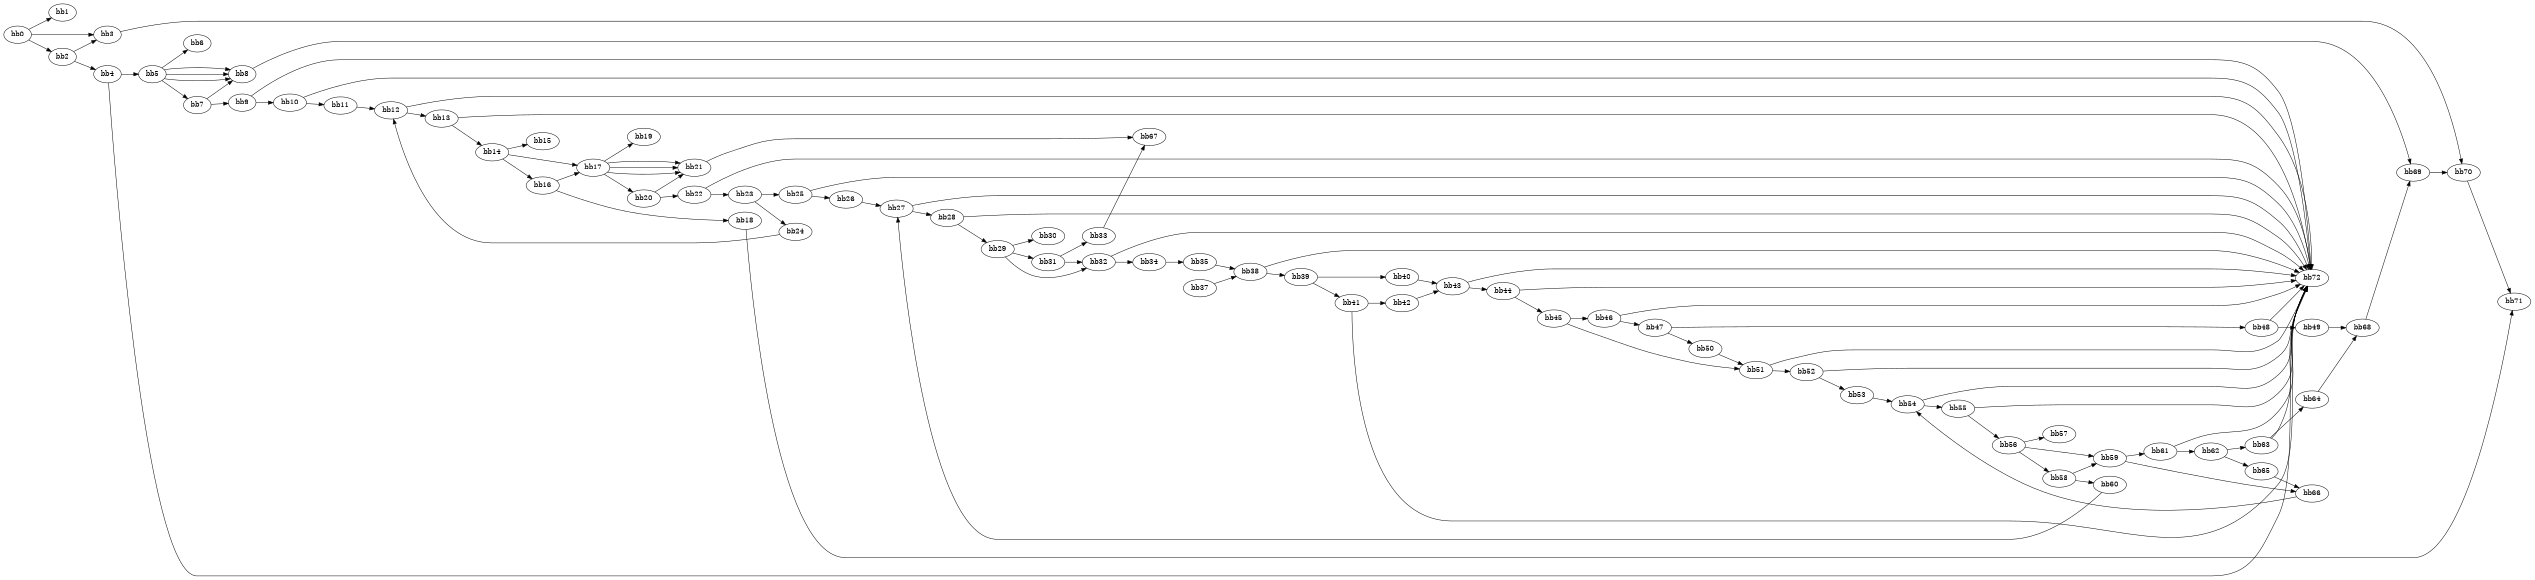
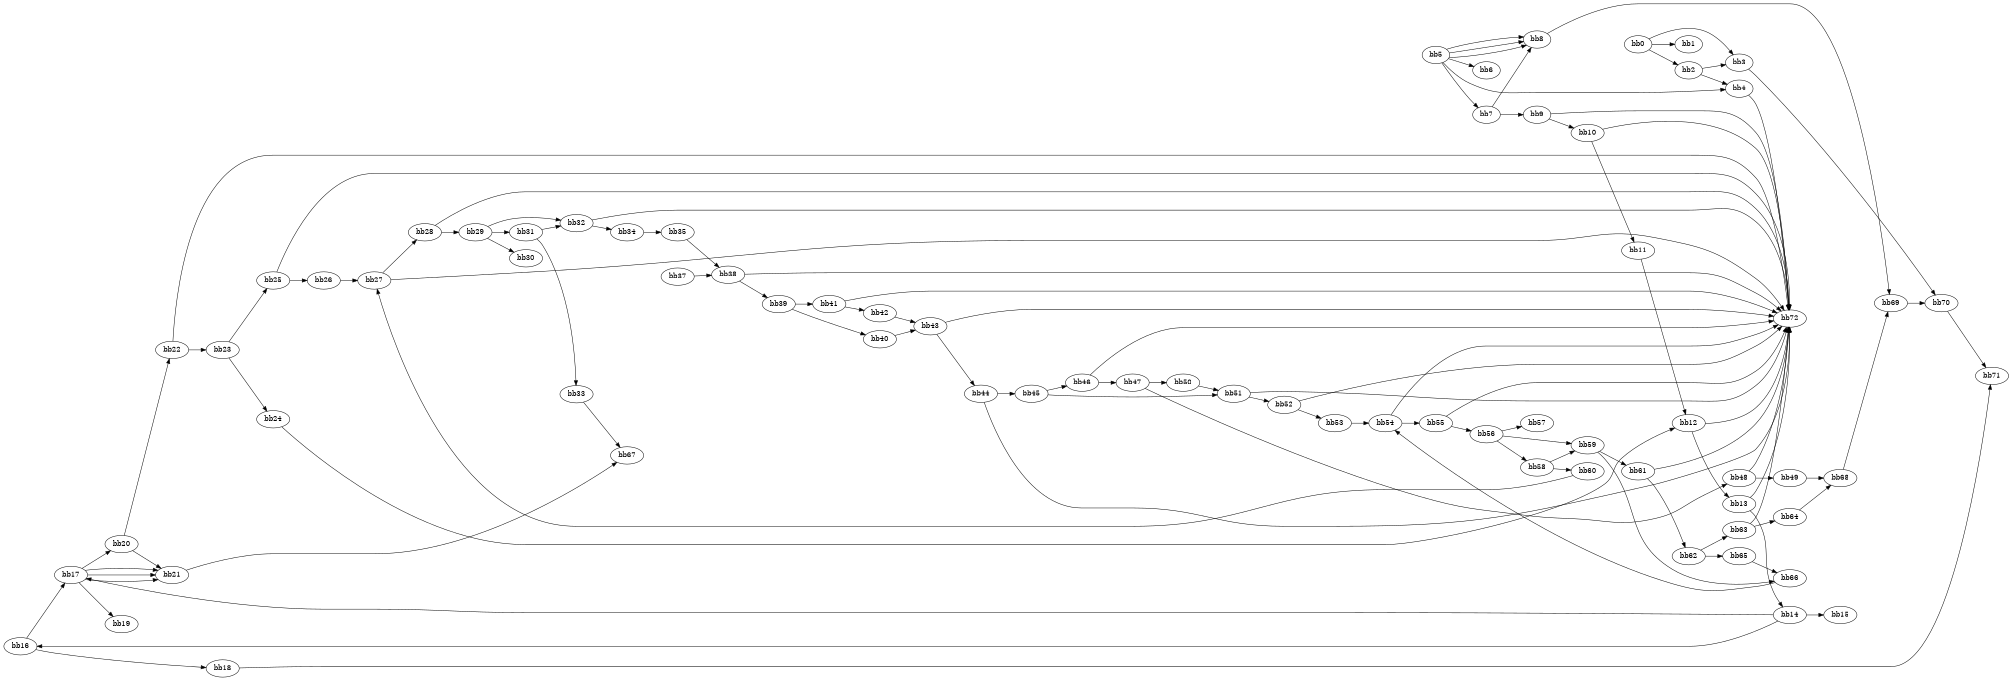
(128, 74) -> (1577, 93)
